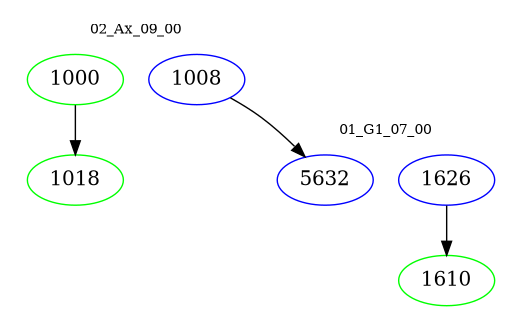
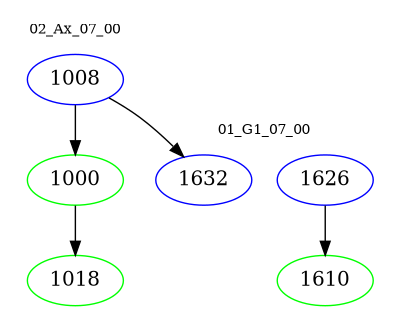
(136, 30) -> (75, 30)
none -> (75, 123)
(325, 180) -> (204, 180)
